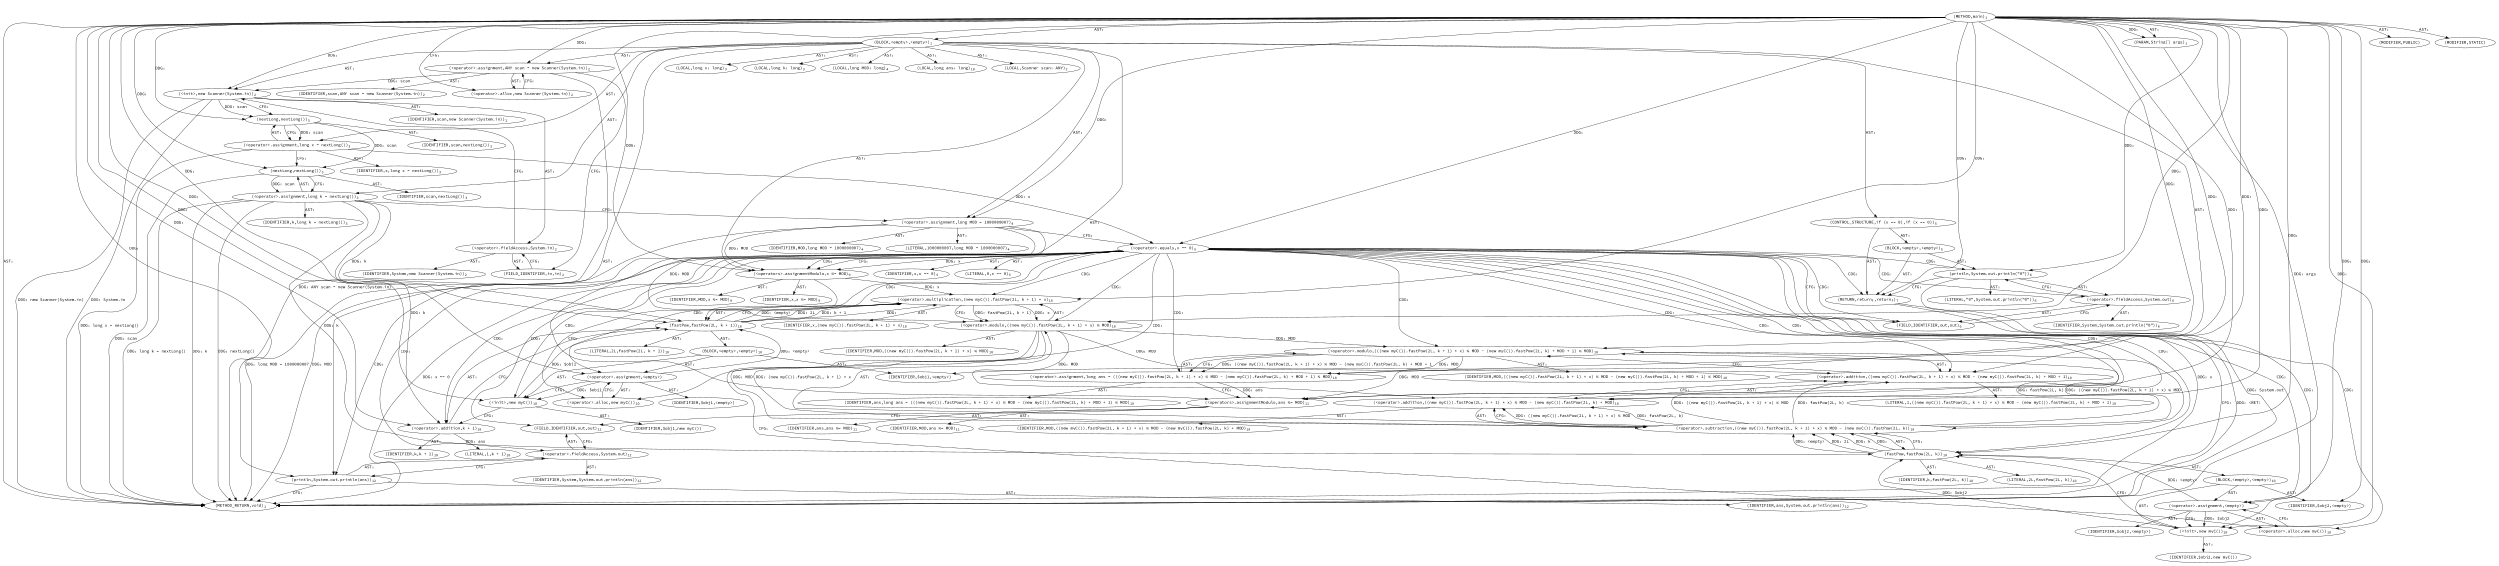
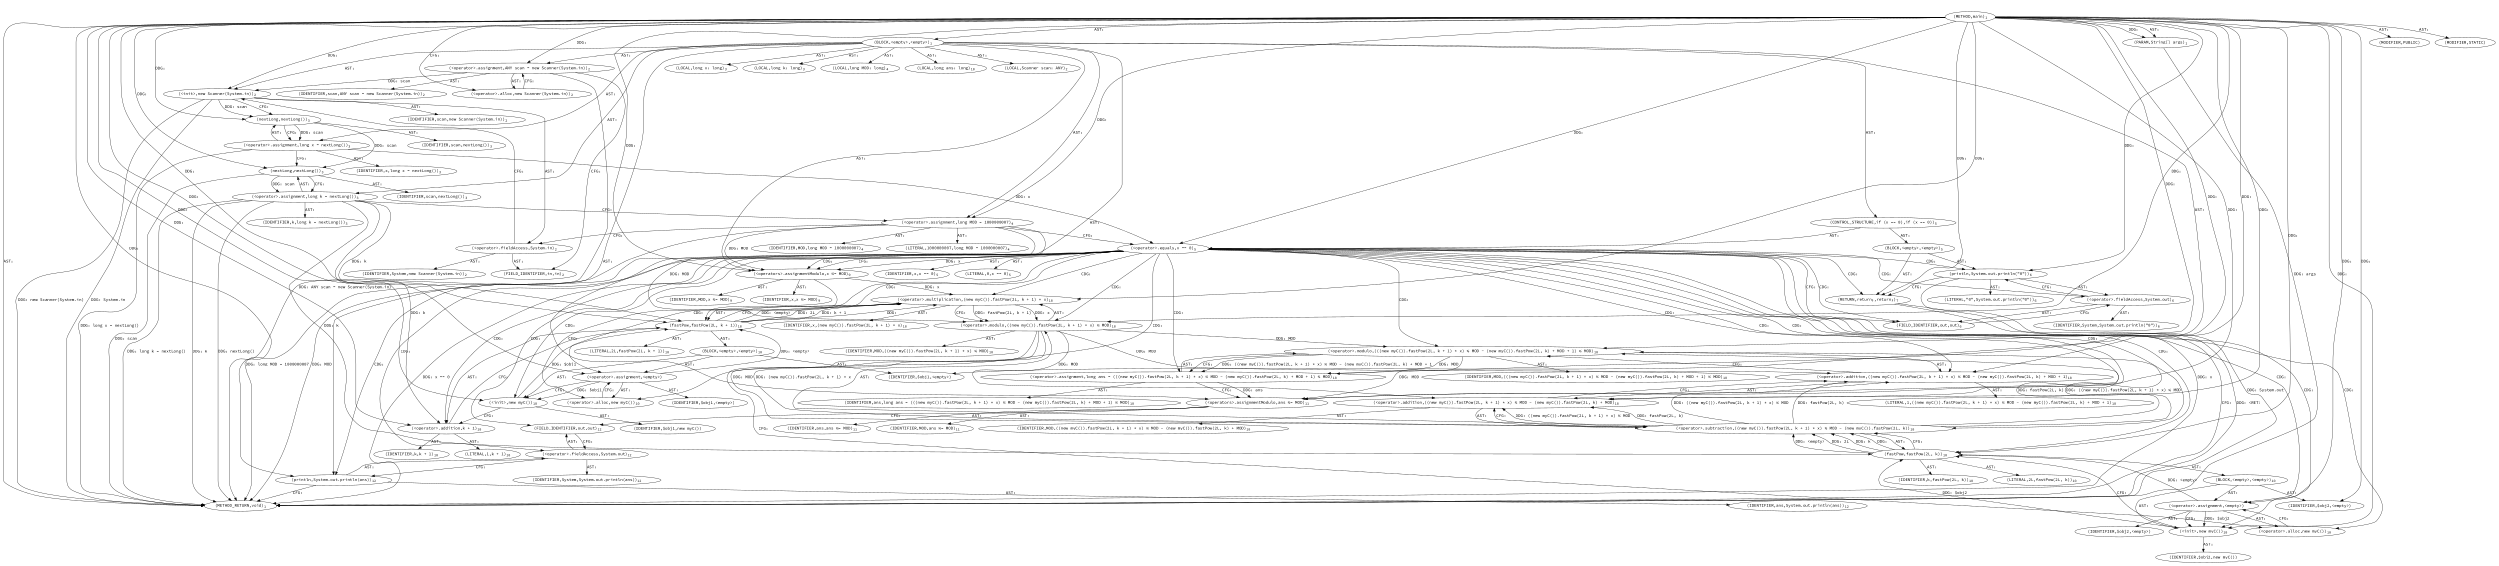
(1867, 260) -> (1537, 247)
(529, 262) -> (713, 228)
(476, 442) -> (476, 442)
